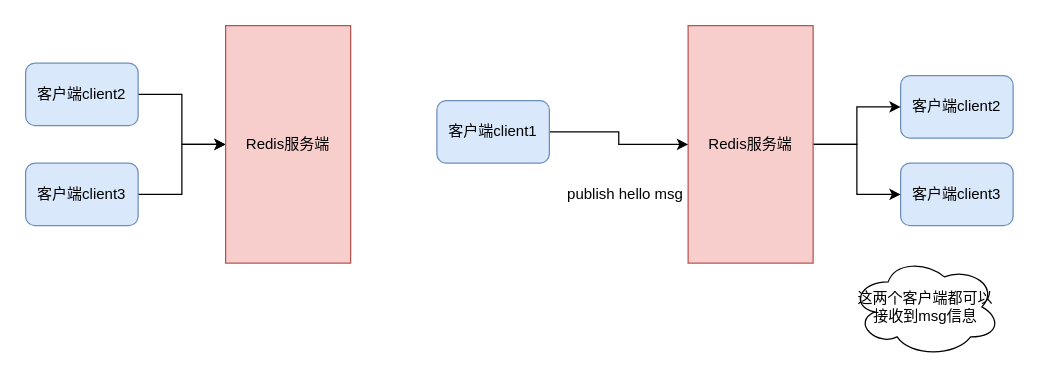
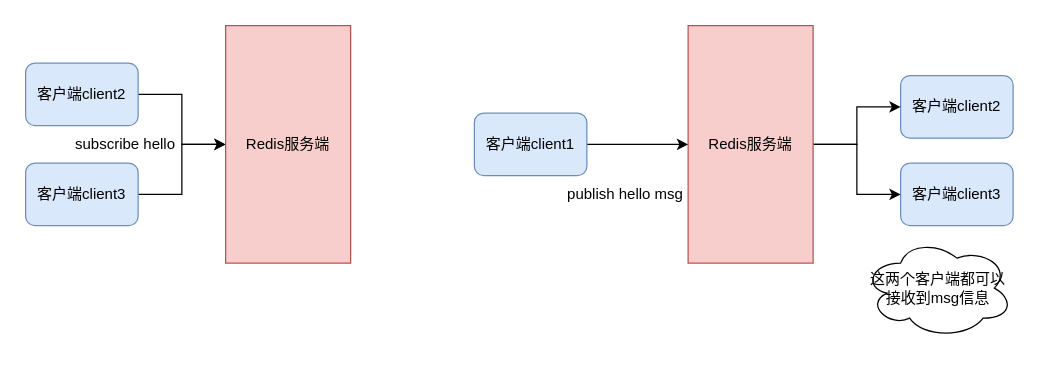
(493, 132) -> (531, 144)
none -> (126, 144)
(926, 307) -> (938, 288)
